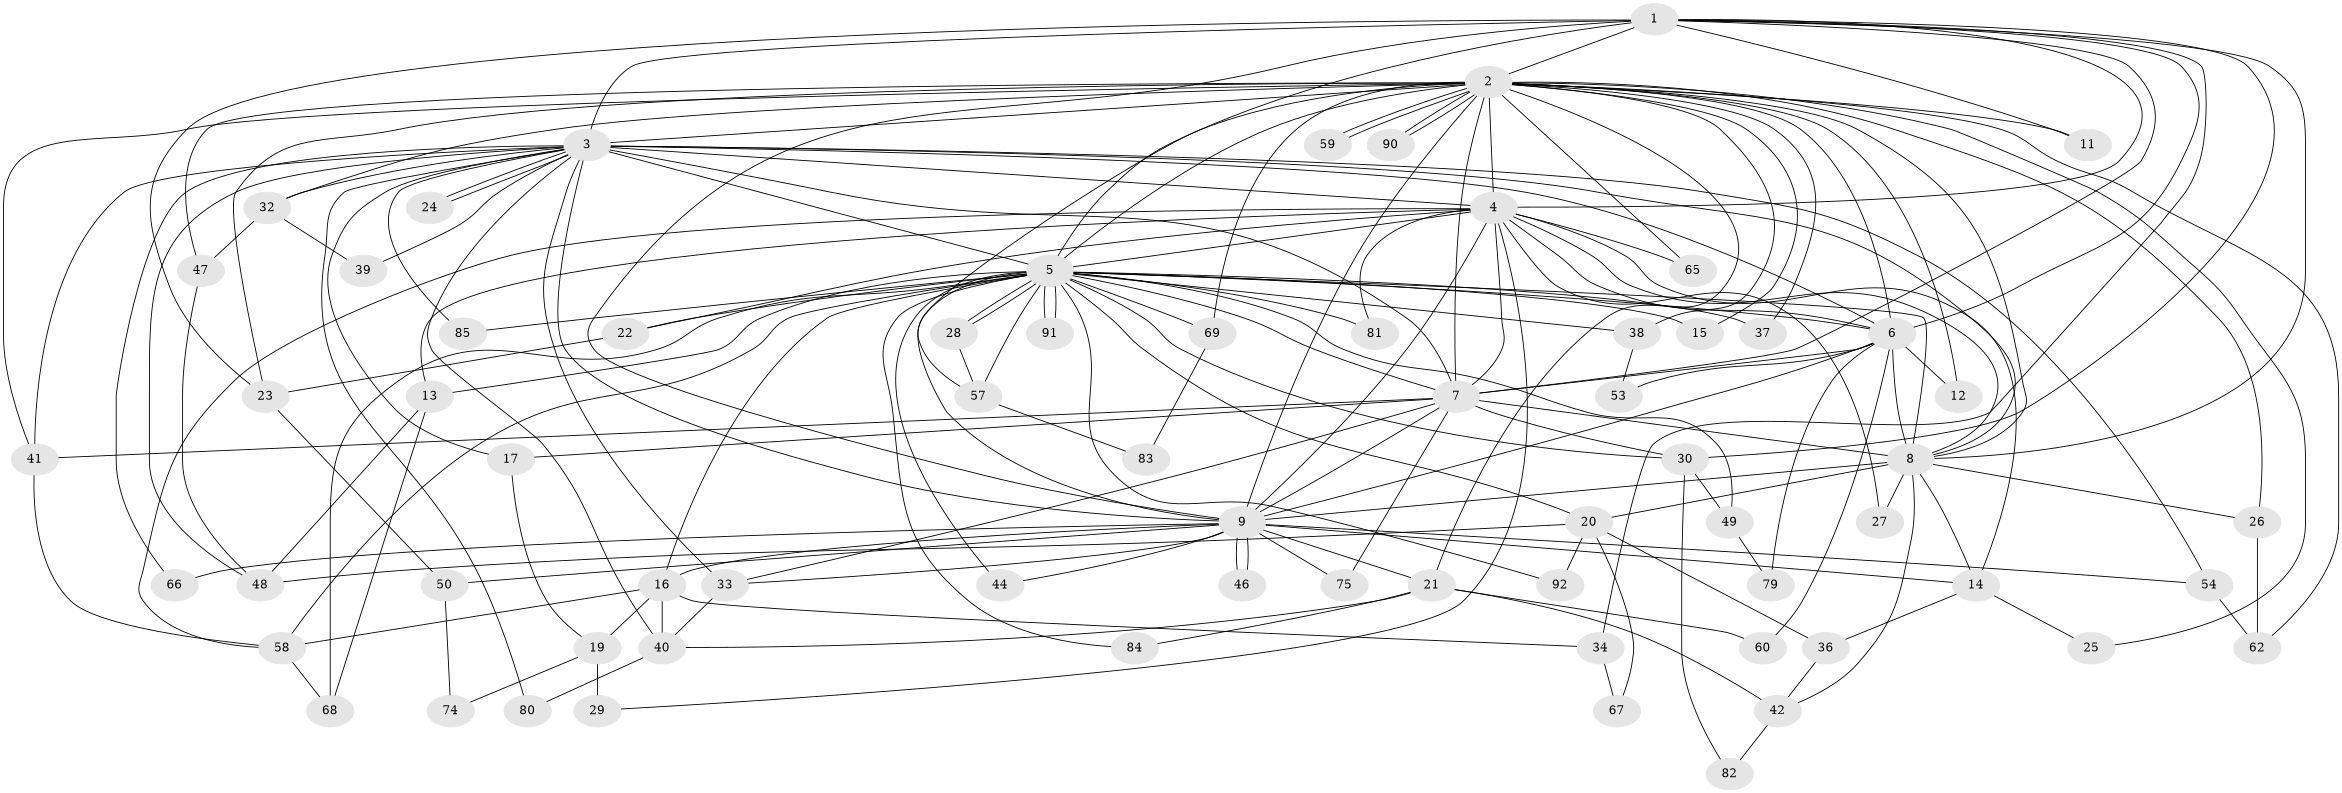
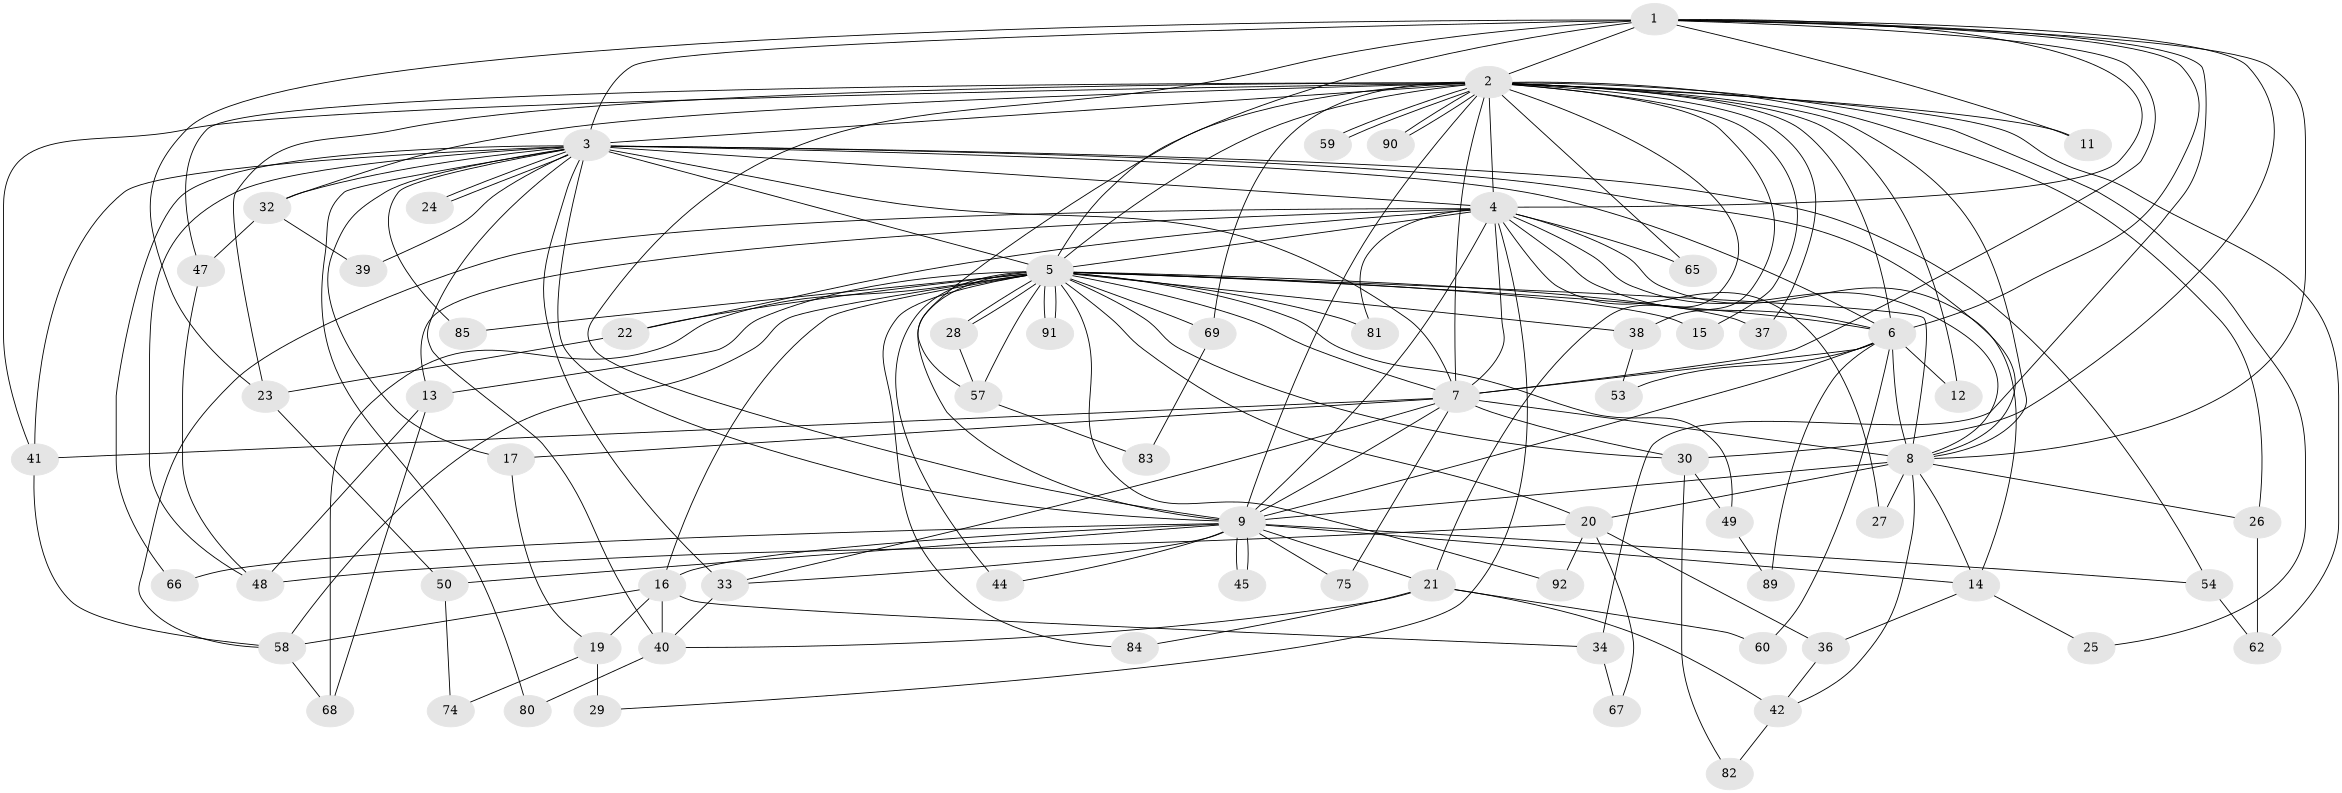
(1242, 585) -> (1242, 585)
(1771, 585) -> (1771, 585)
